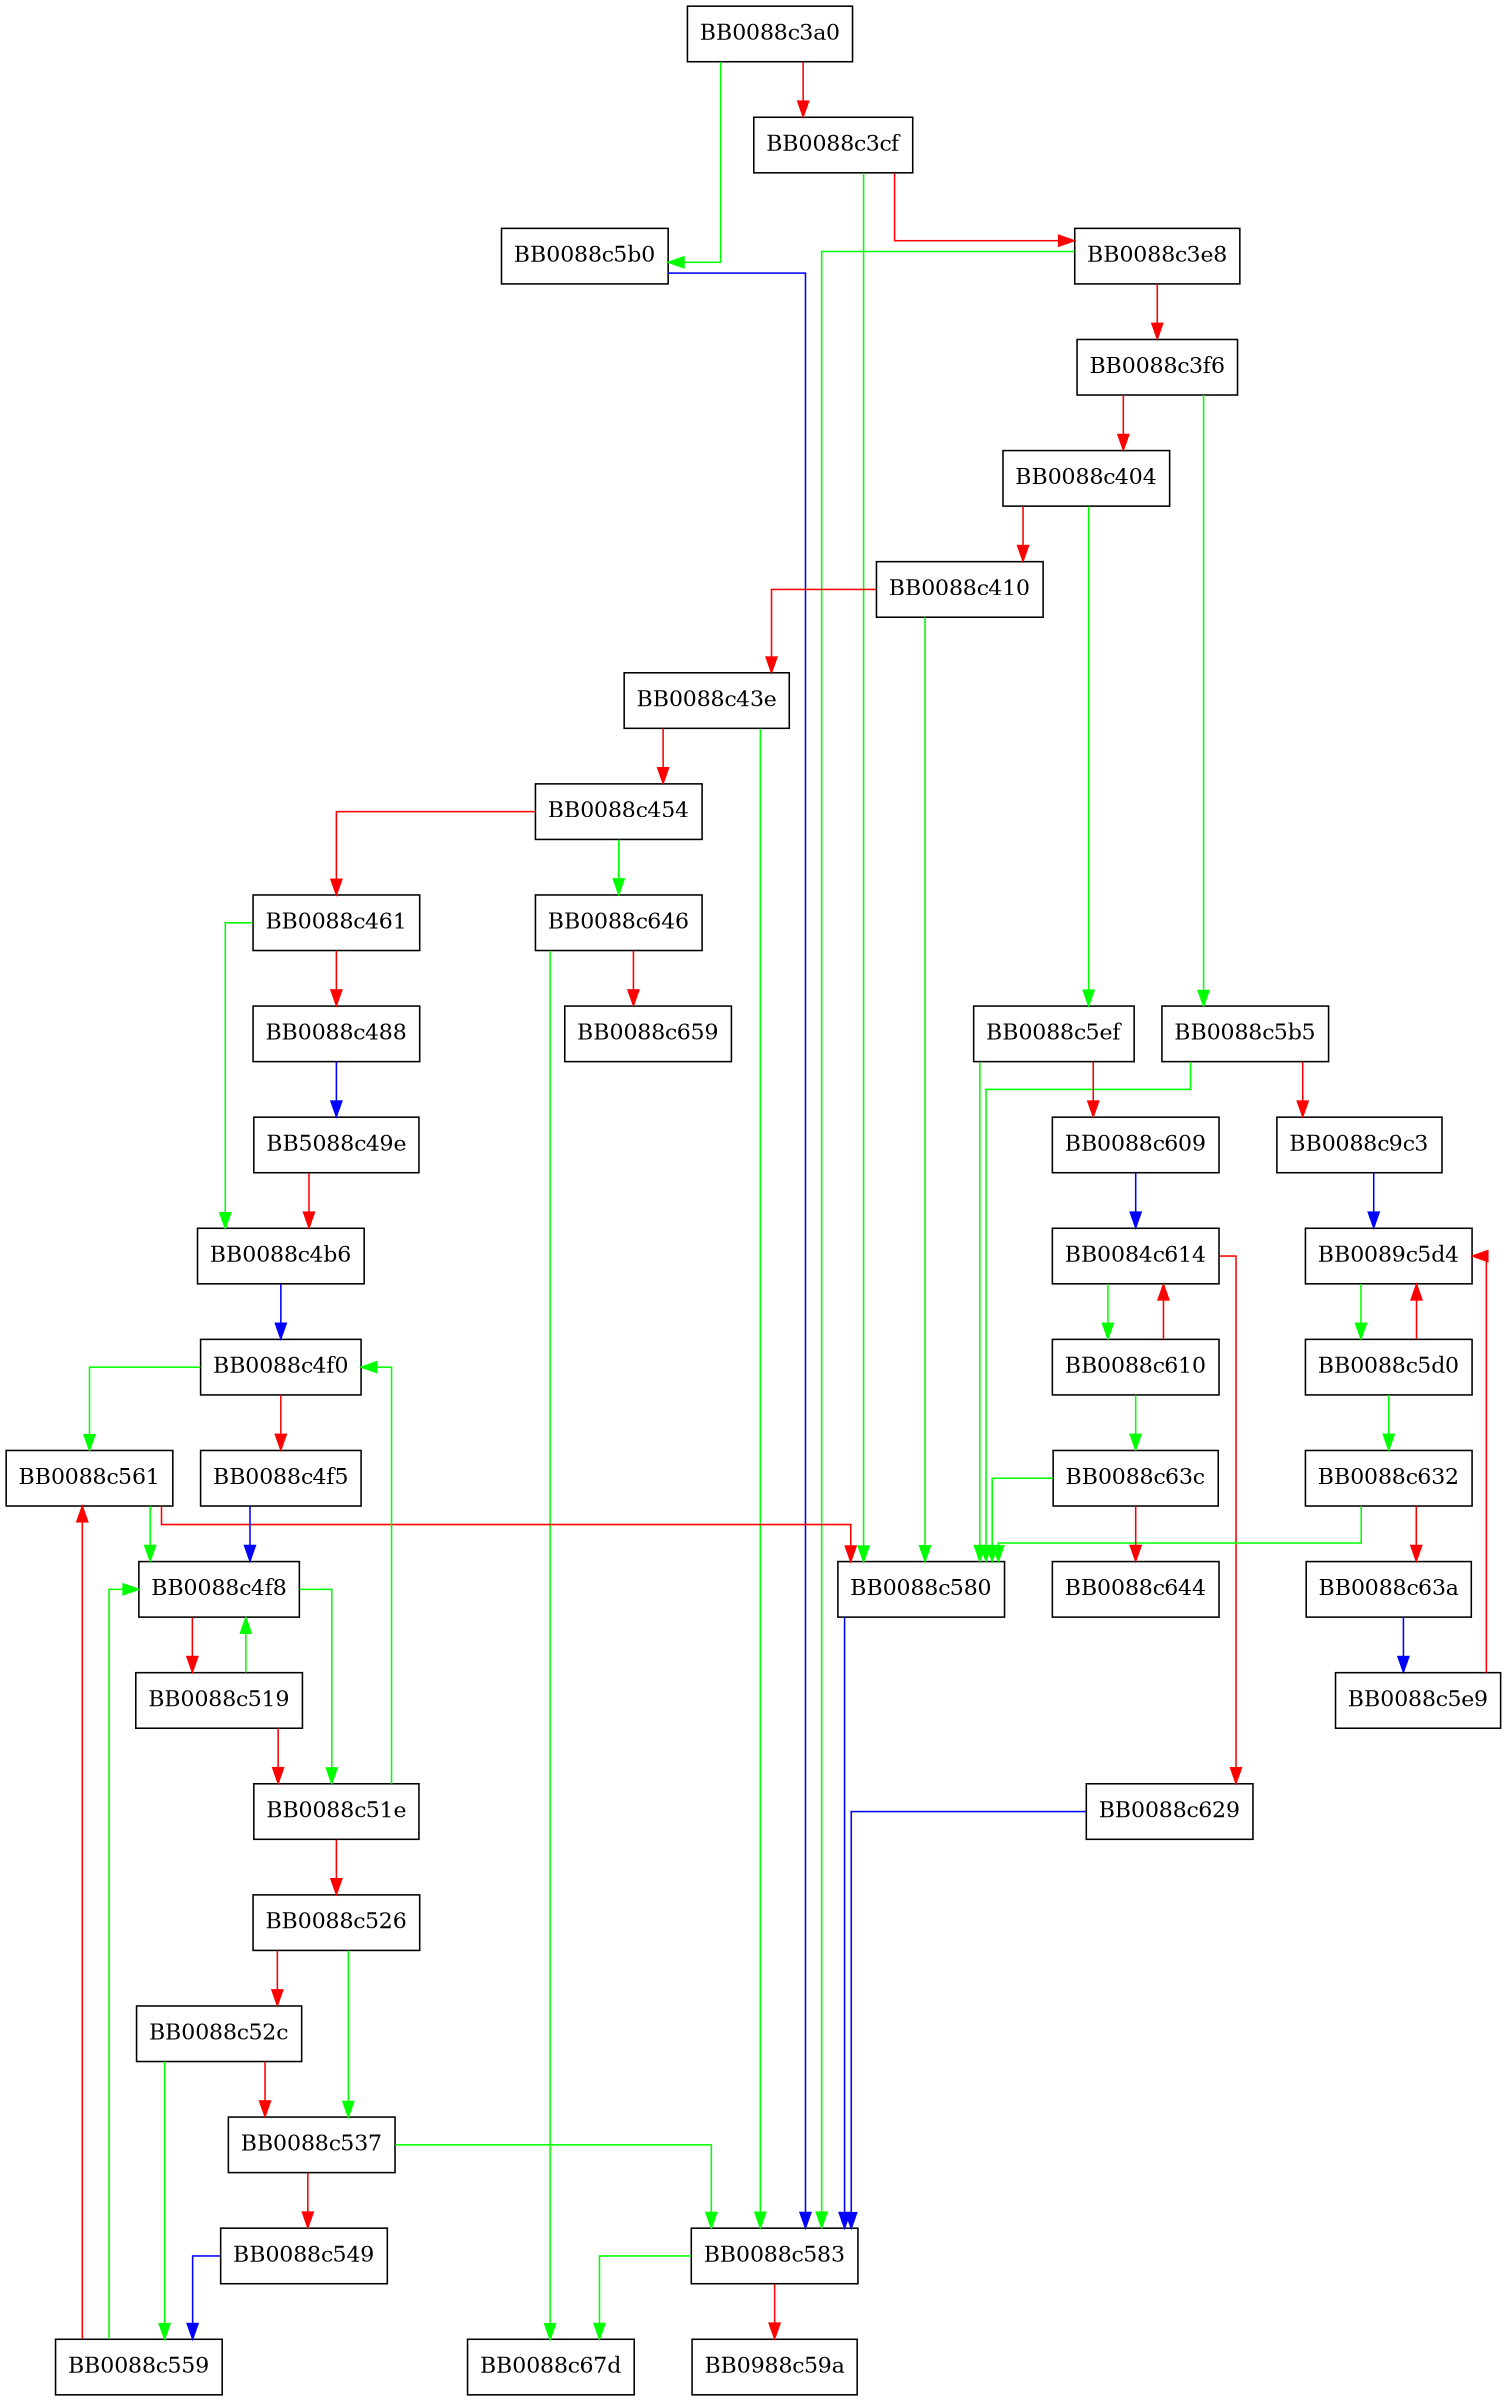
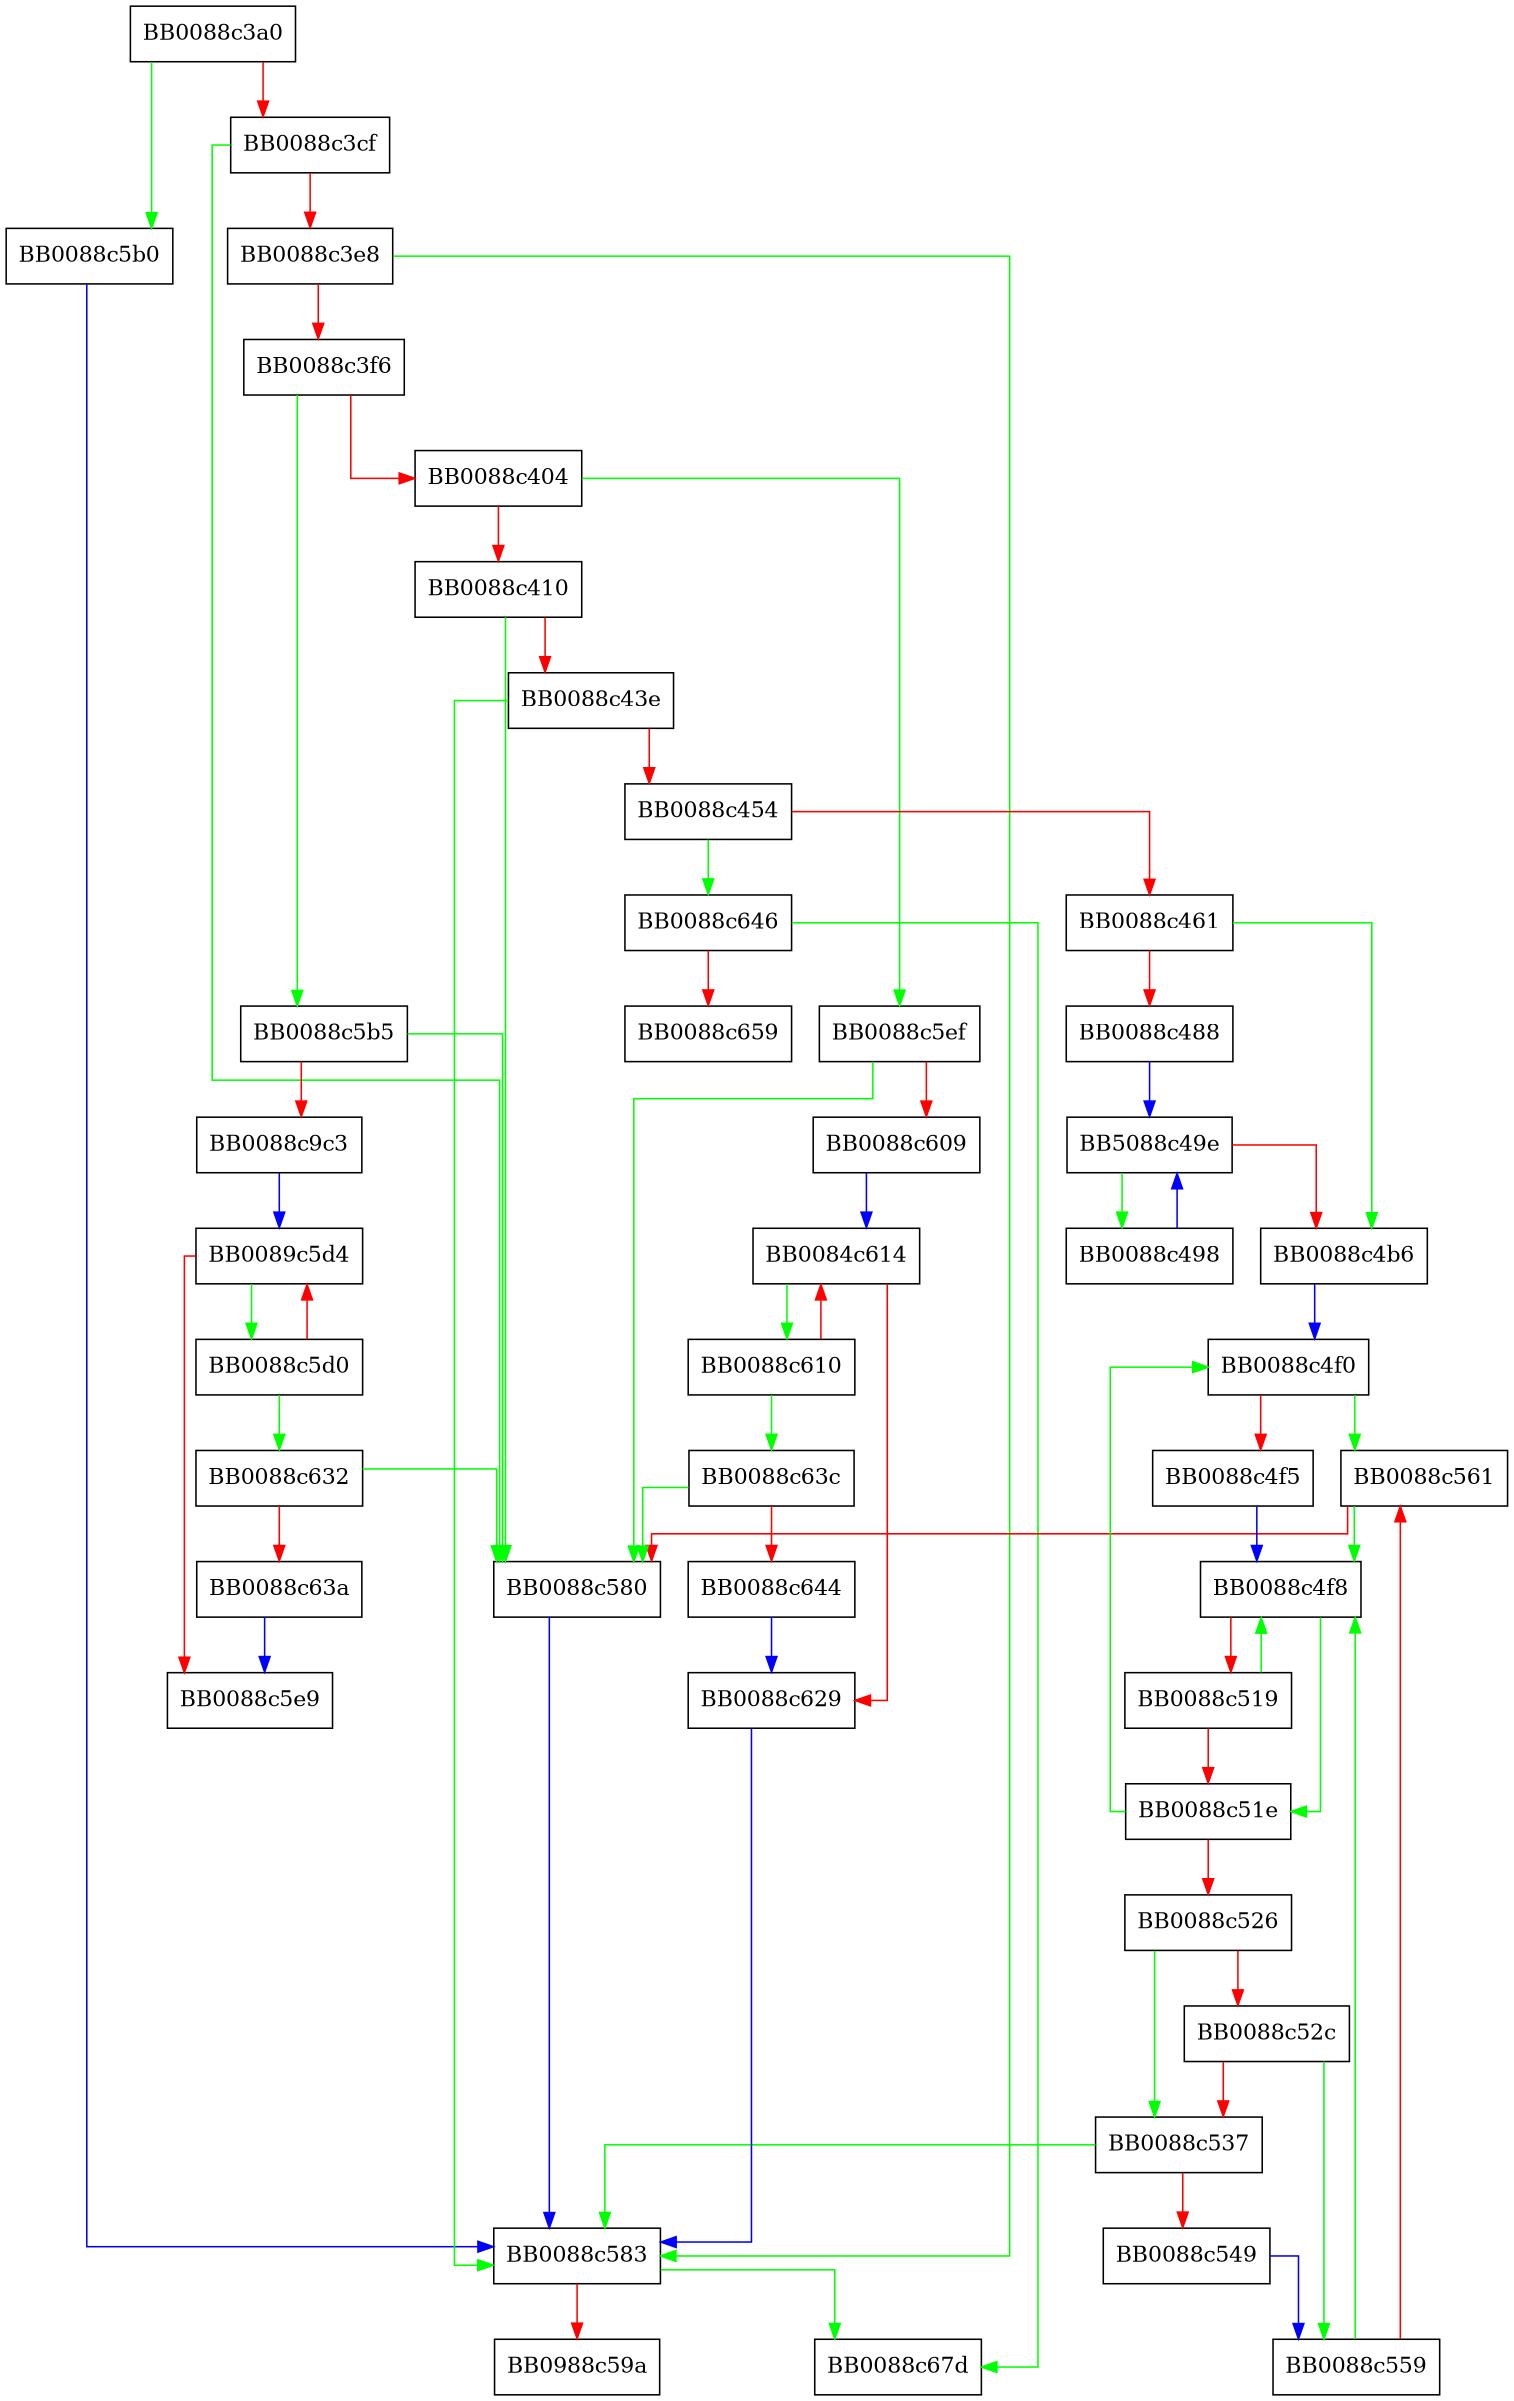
none -> (1150, 1256)
(1486, 1464) -> (184, 1451)
none -> (772, 1637)
